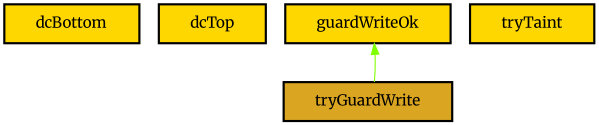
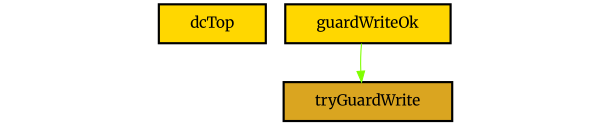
(72, 24) -> none
(532, 24) -> none
(375, 68) -> (361, 57)
